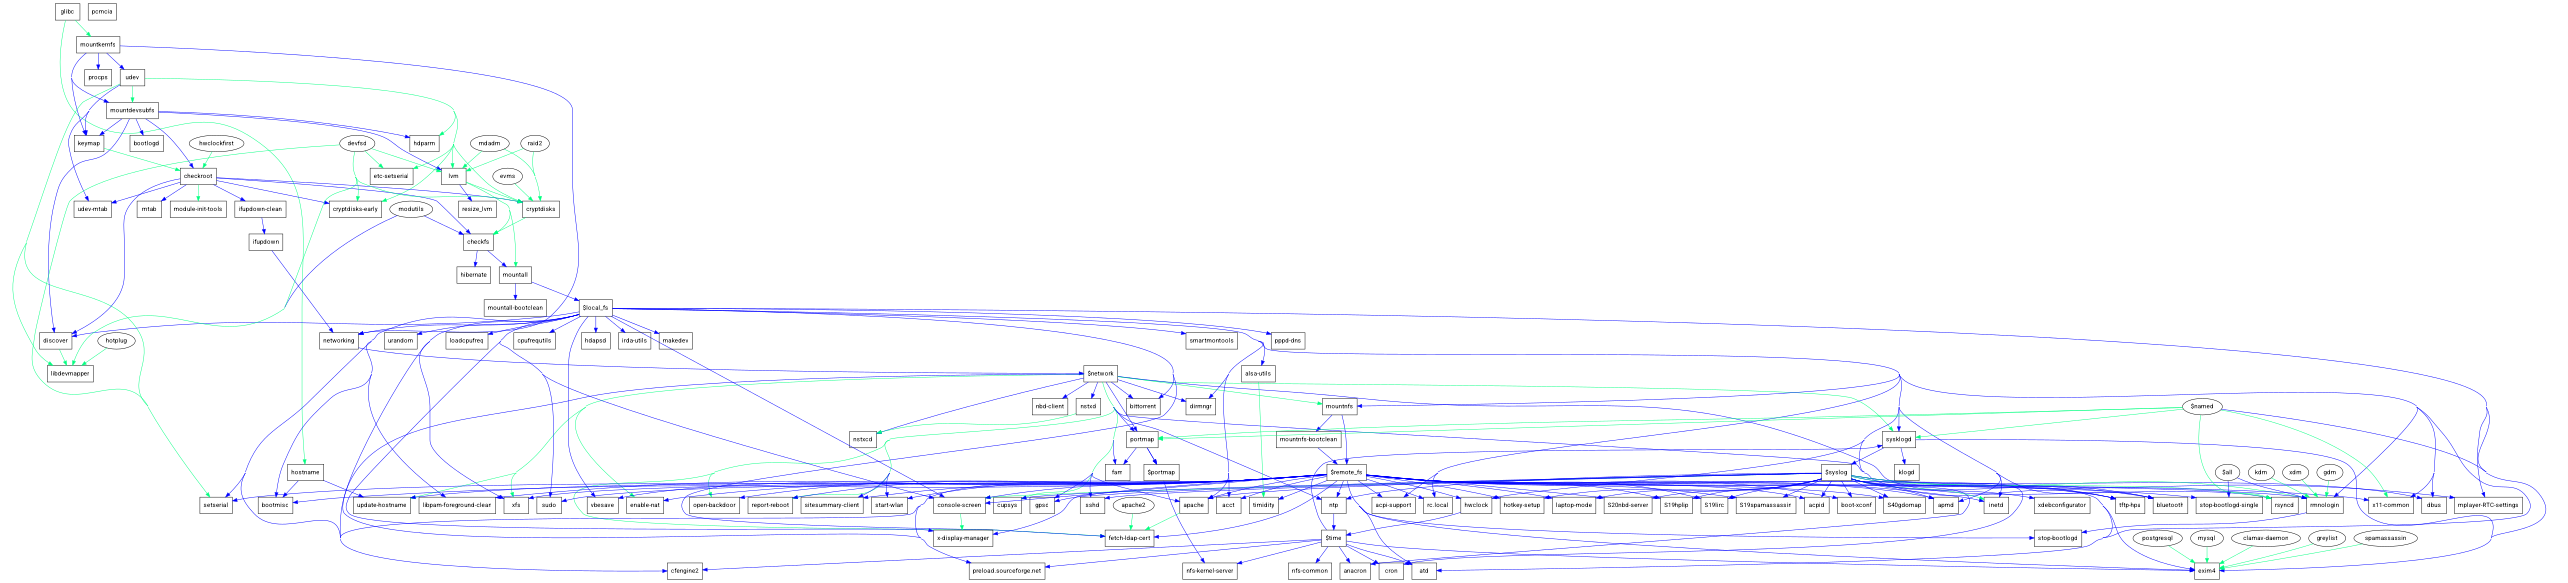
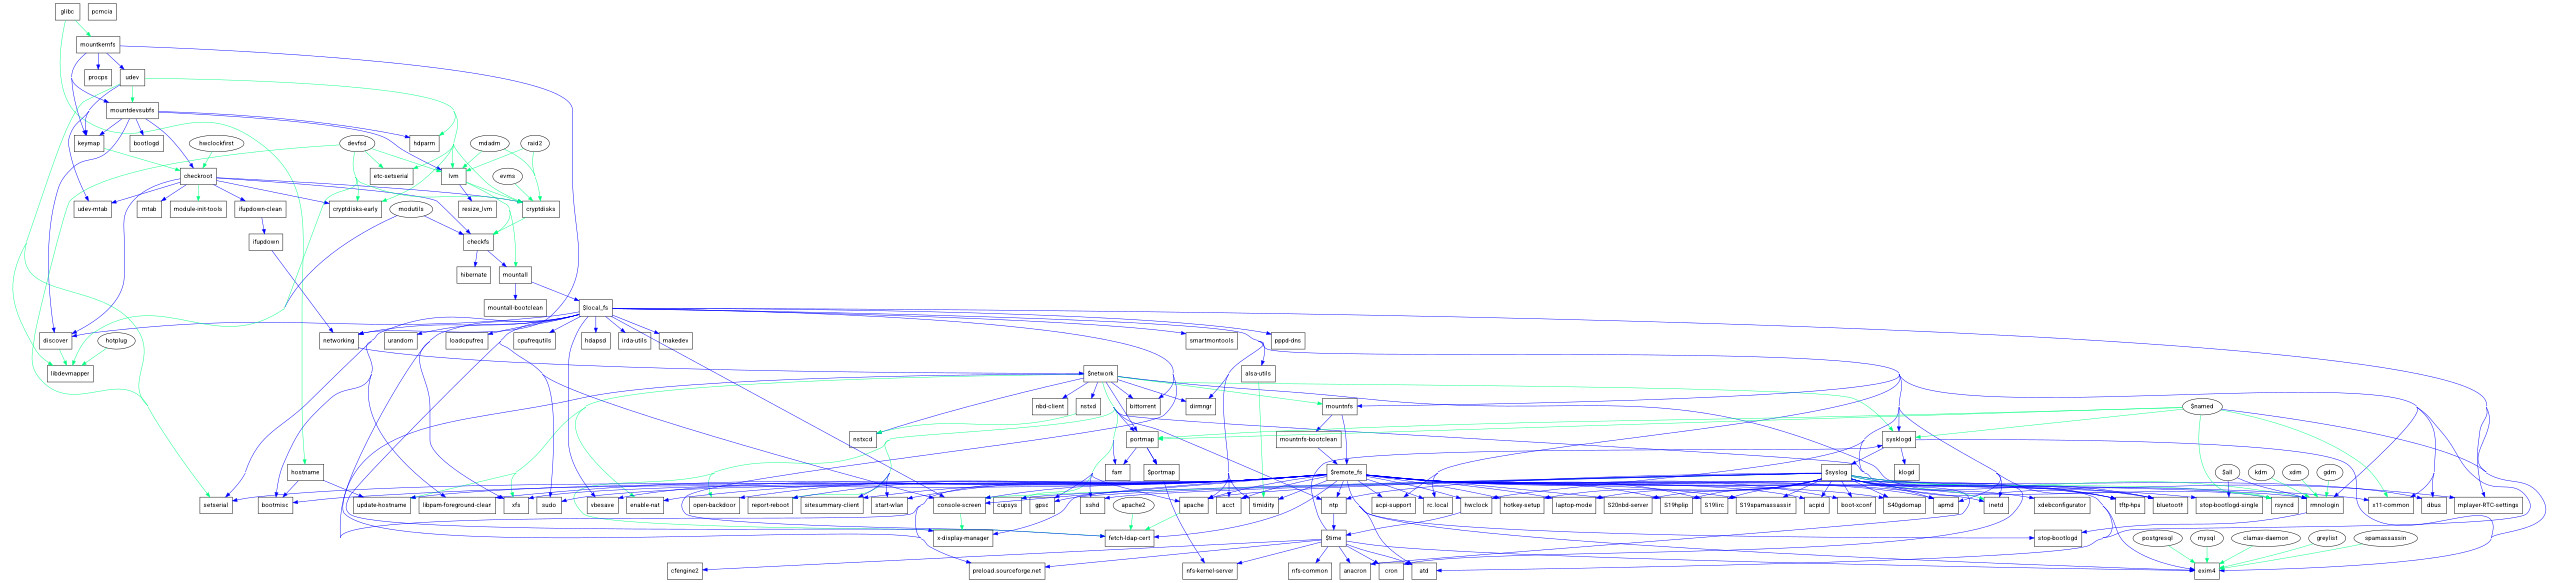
(279, 524) -> (1234, 486)
